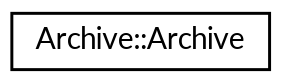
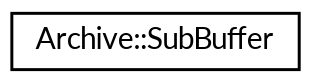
(141, 41) -> (156, 41)
